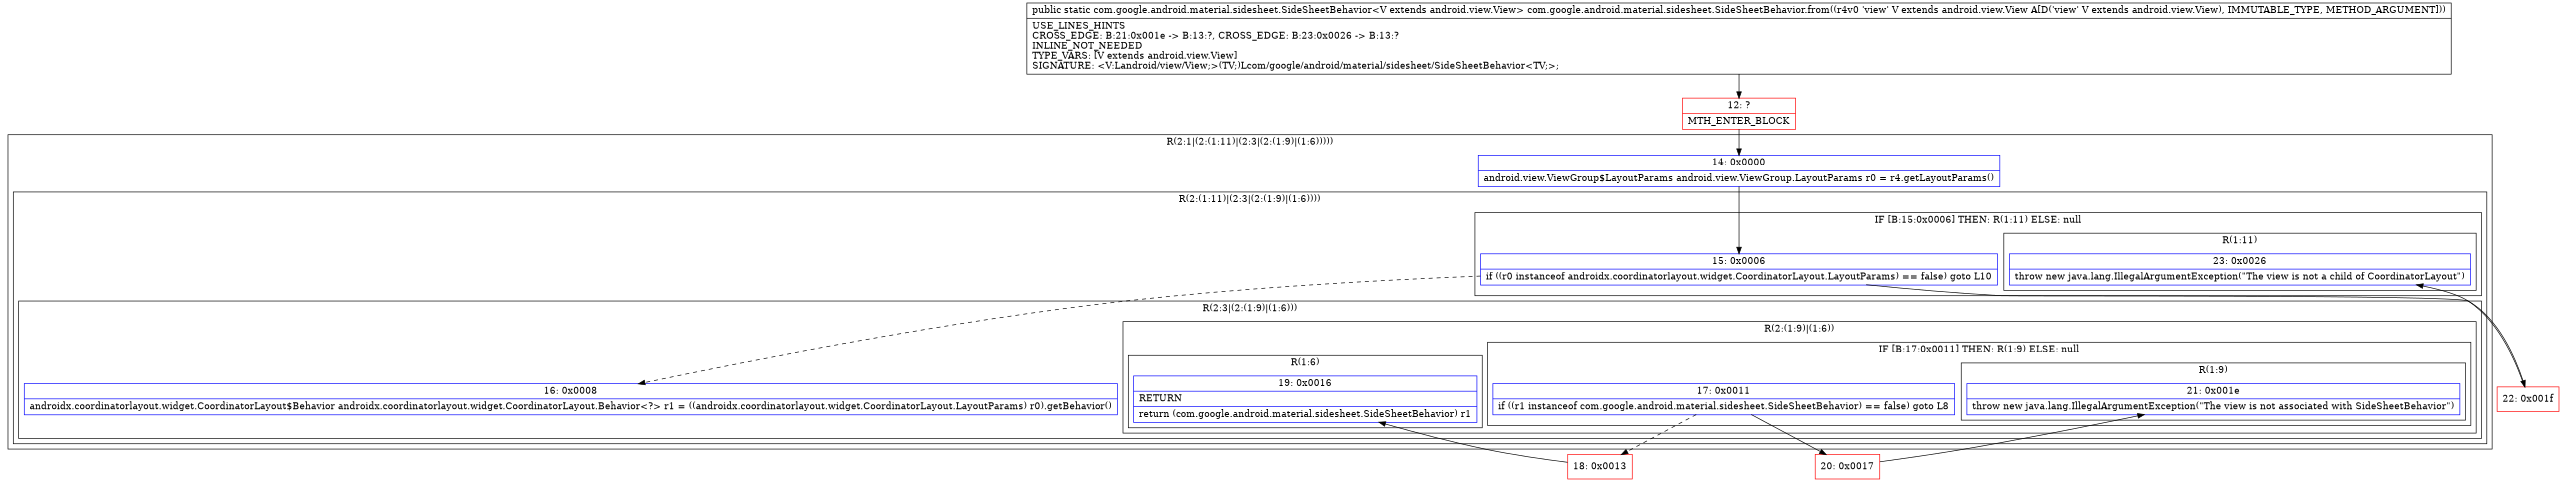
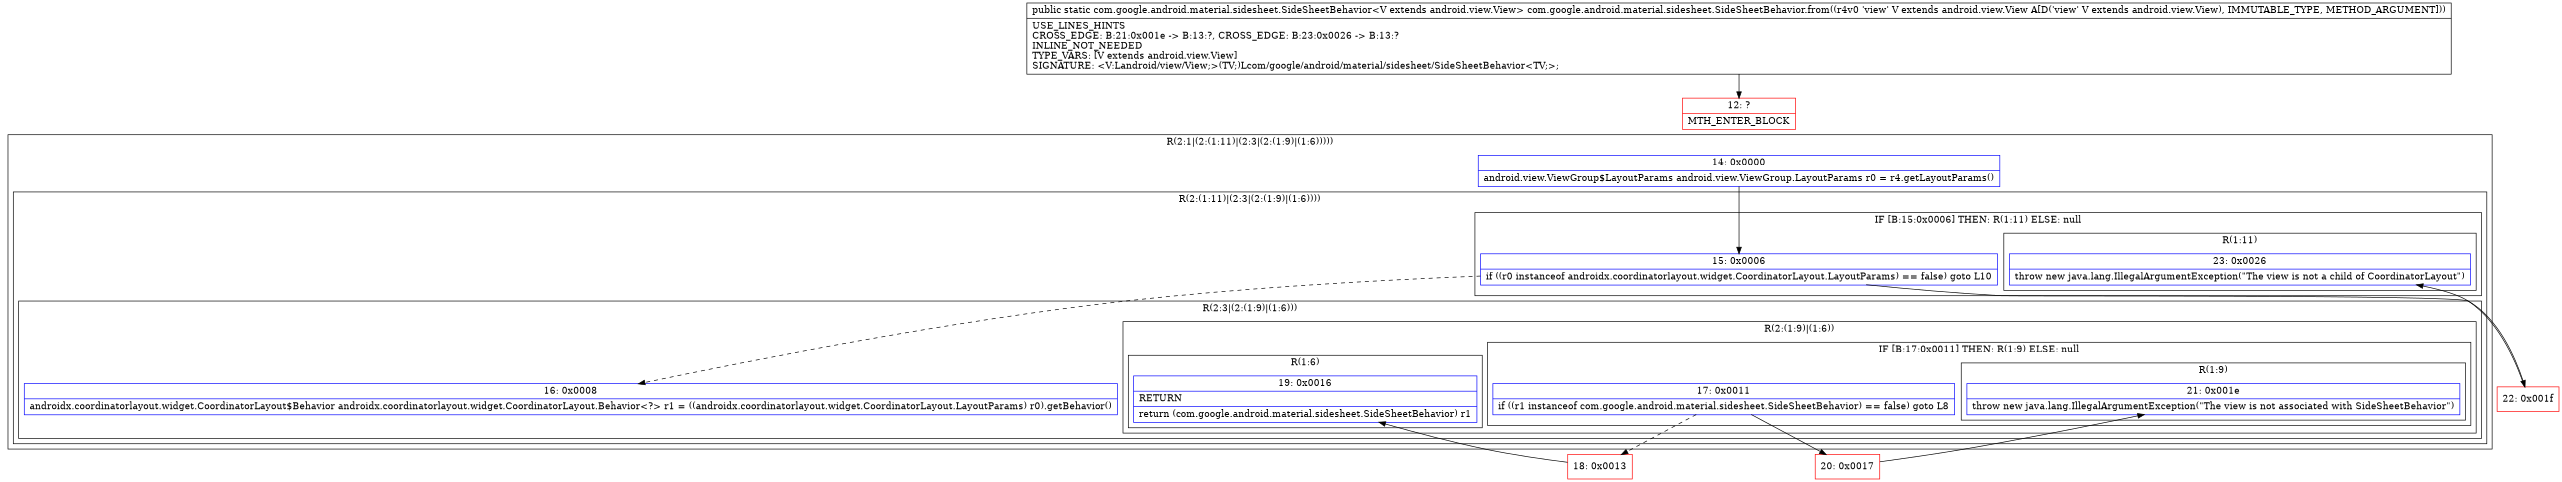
(1739, 139) -> none
